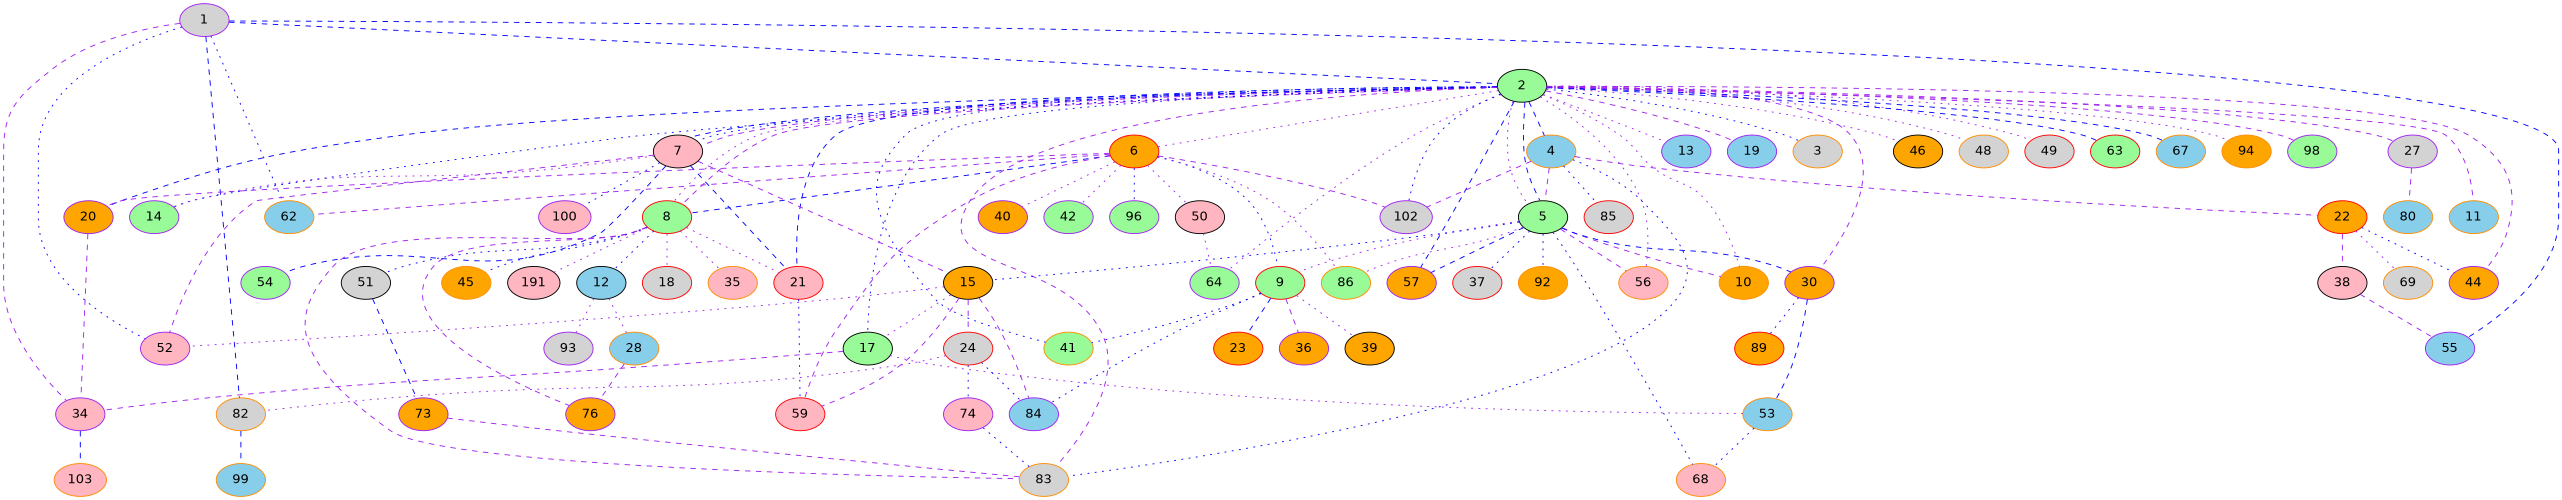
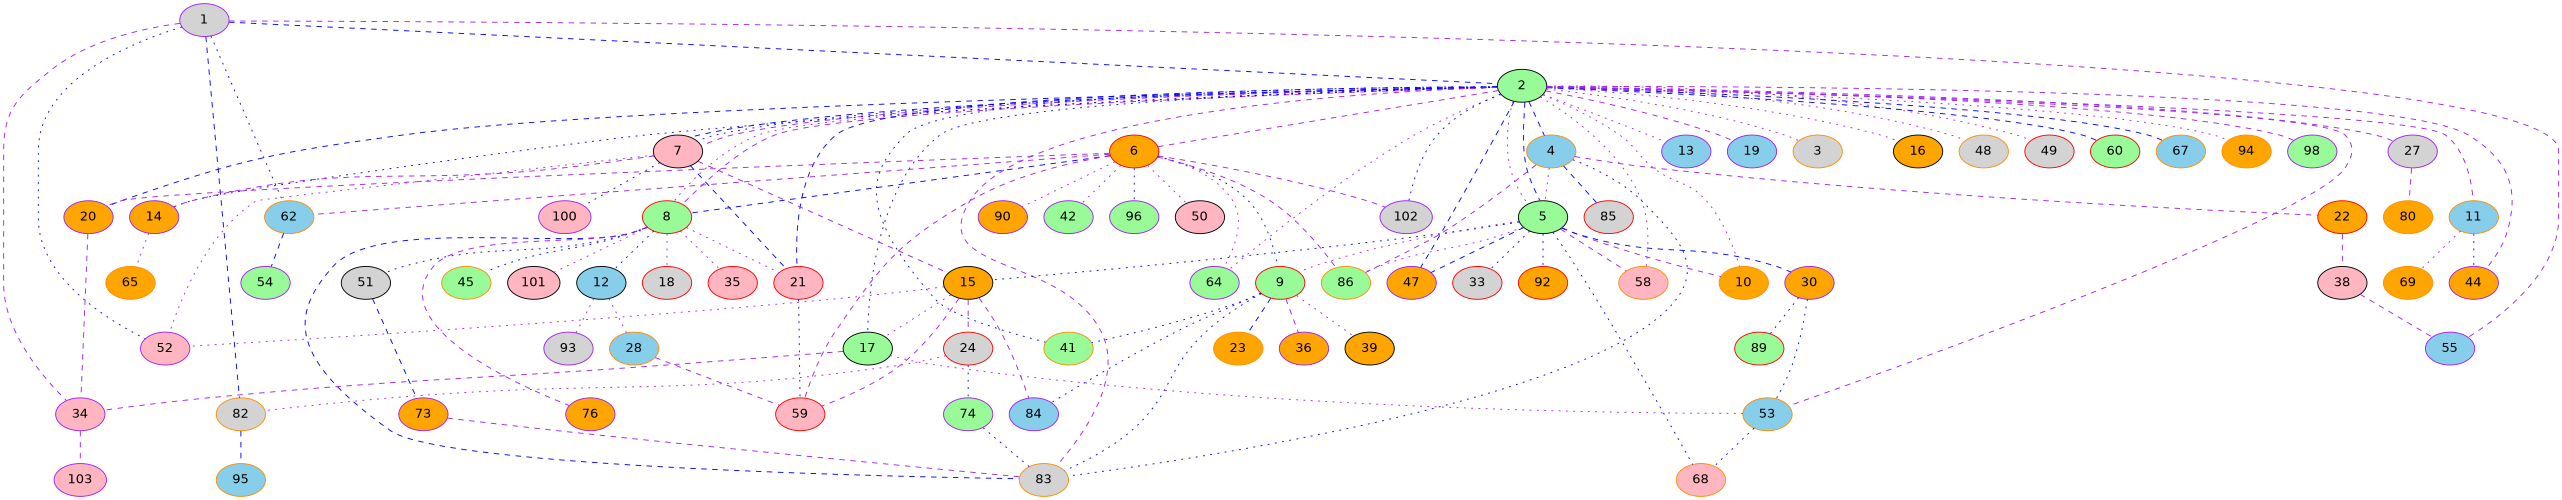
(1511, 41) -> (1511, 41)
(1674, 108) -> (1674, 108)
(1808, 112) -> (2349, 162)
(1328, 119) -> (1328, 119)
(1918, 151) -> (1918, 151)
(2115, 151) -> (2115, 151)
(413, 176) -> (413, 176)
(1479, 184) -> (1455, 225)
(1547, 184) -> (1547, 184)
(1580, 184) -> (1580, 184)
(320, 193) -> (320, 193)
(1259, 194) -> (1259, 194)
(154, 217) -> (154, 217)
(1003, 217) -> (1003, 217)
(2408, 217) -> (2408, 217)
(1207, 250) -> (1227, 193)
(2375, 250) -> (2441, 250)
(2408, 250) -> (2474, 250)
(491, 261) -> (277, 250)
none -> (130, 283)
(466, 283) -> (466, 283)
(534, 283) -> (534, 283)
(733, 283) -> (733, 283)
(1412, 283) -> (1412, 283)
(1477, 283) -> (1477, 283)
(1543, 283) -> (1543, 283)
(1643, 283) -> (1643, 283)
(2408, 283) -> (2408, 283)
(1238, 349) -> (1238, 349)
(1759, 349) -> (1759, 349)
(1797, 351) -> (1797, 351)
none -> (1170, 380)
(612, 381) -> (708, 378)
(1001, 381) -> none
(968, 414) -> (968, 414)
(440, 445) -> (440, 445)
(80, 447) -> (80, 447)
(80, 480) -> (80, 480)
(241, 480) -> (241, 480)
